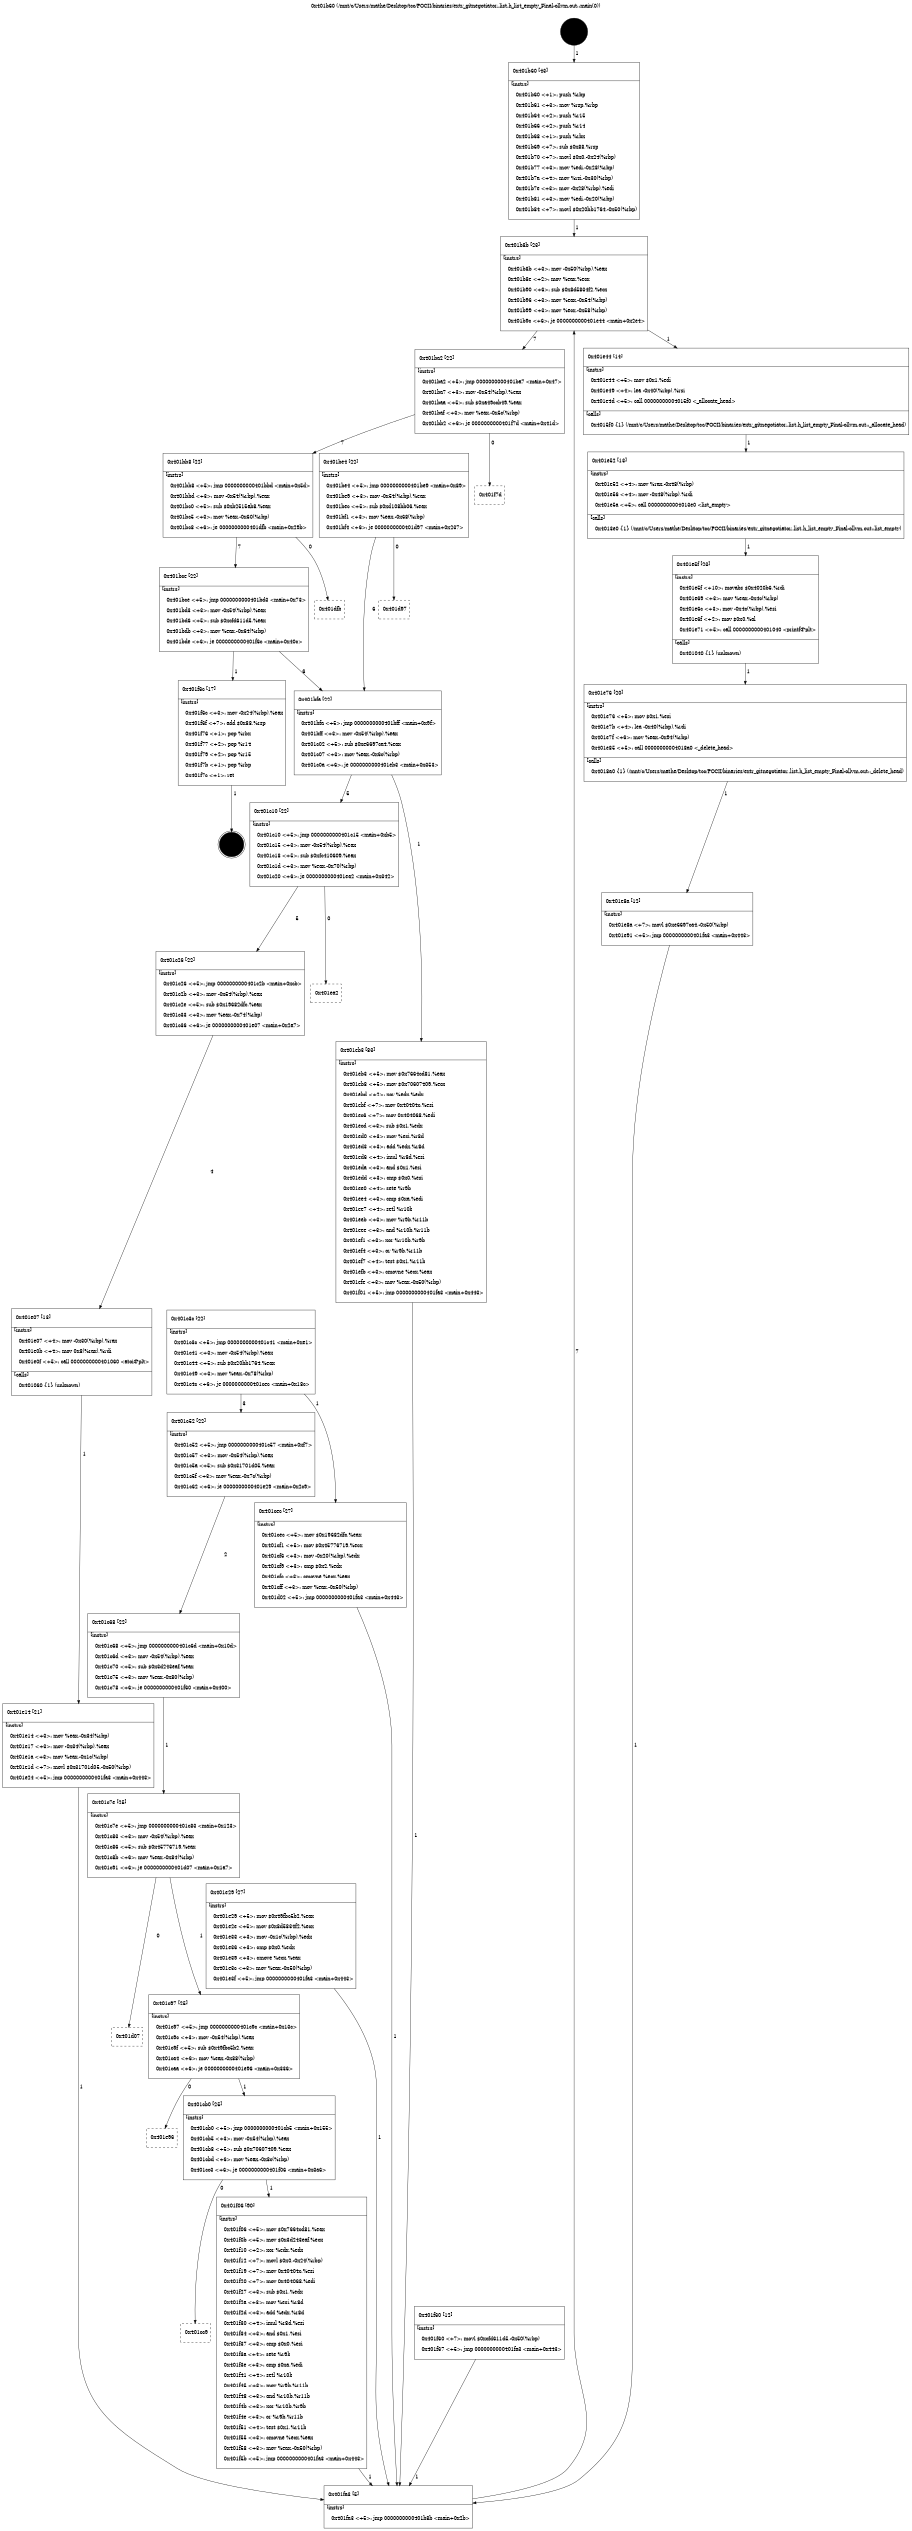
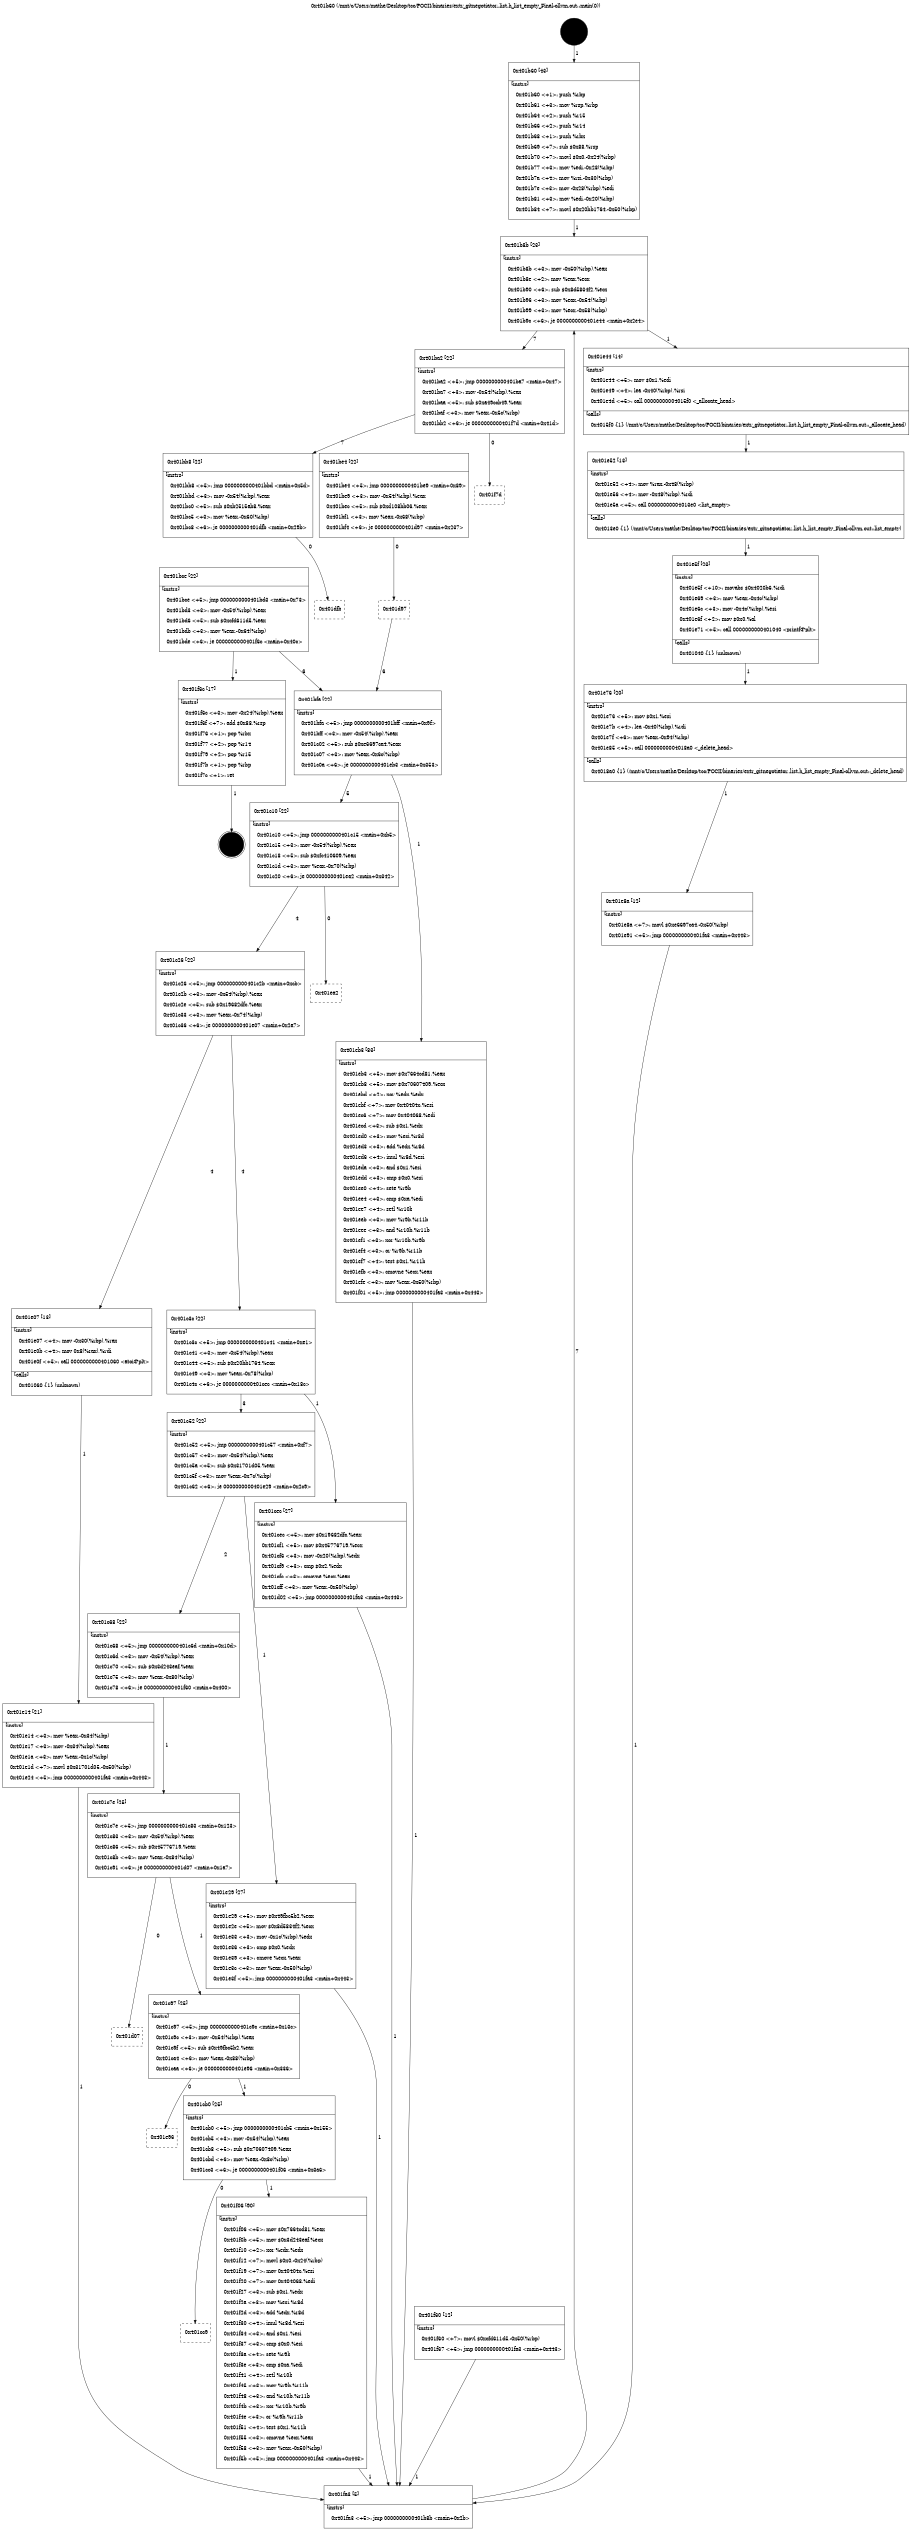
(236, 551) -> none
(364, 612) -> (385, 653)
(296, 919) -> (296, 919)
none -> (236, 1171)
none -> (260, 1688)
